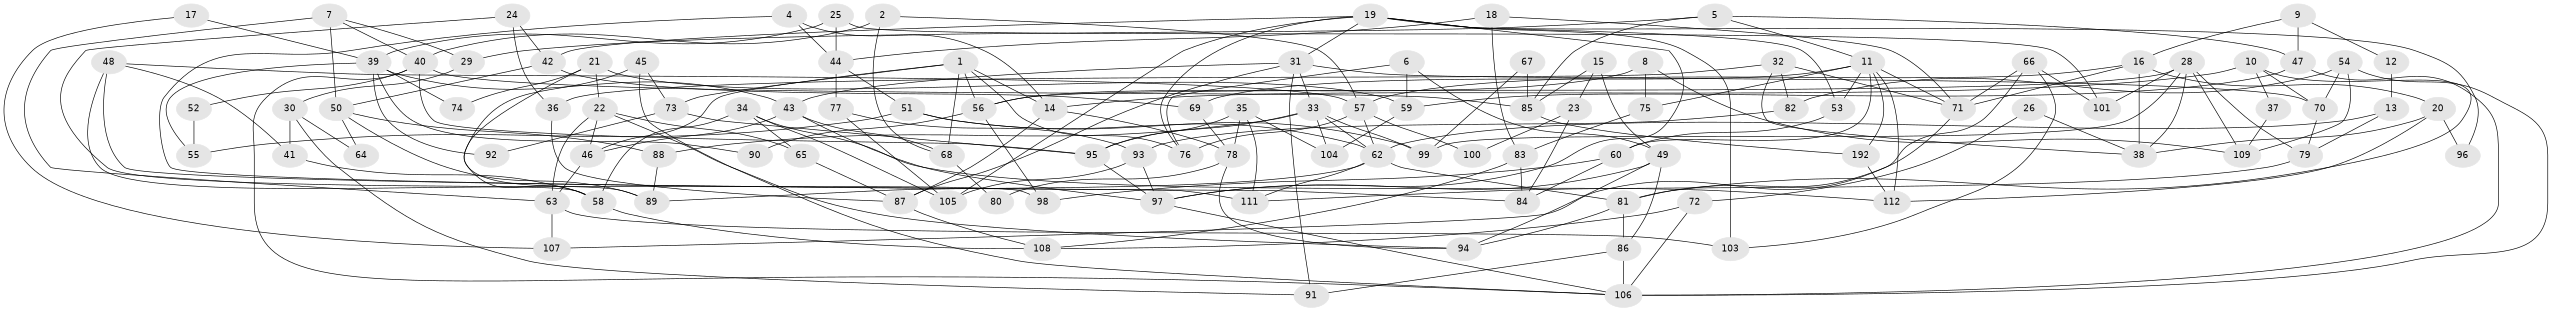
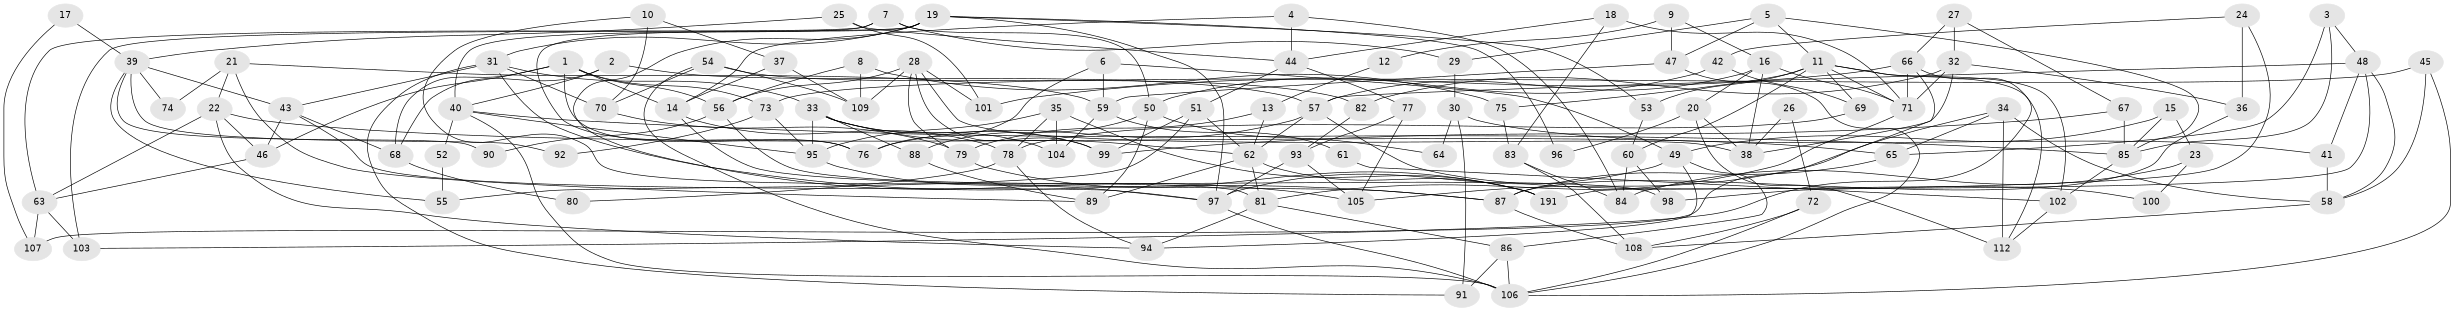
none -> (1954, 16)
none -> (2327, 16)
(956, 27) -> none
(1652, 93) -> (735, 81)
none -> (1343, 156)
(1861, 156) -> (2058, 202)
(1250, 202) -> (1549, 202)
